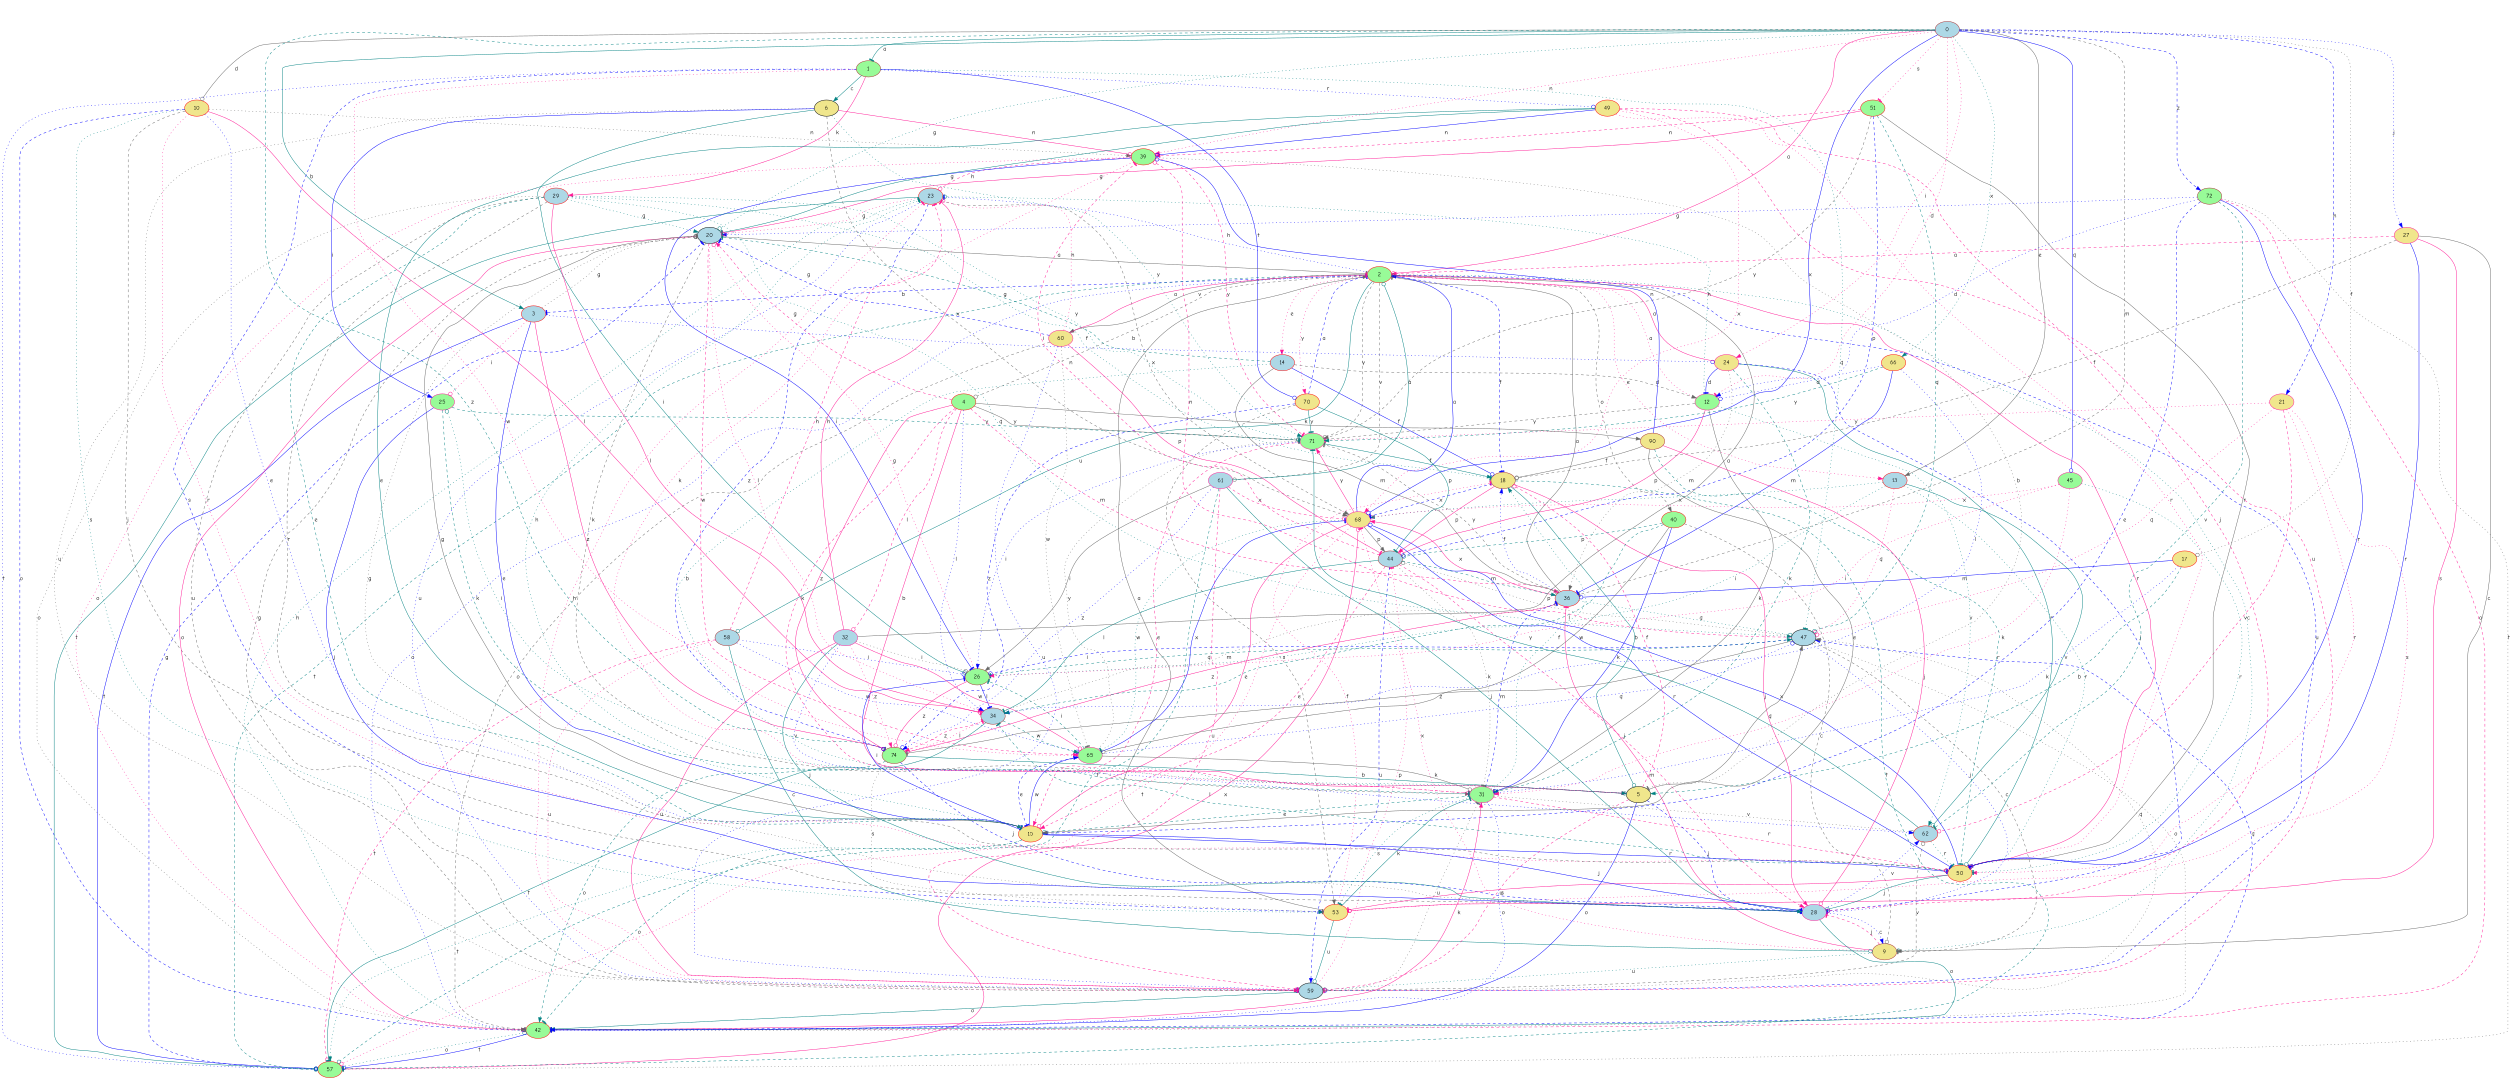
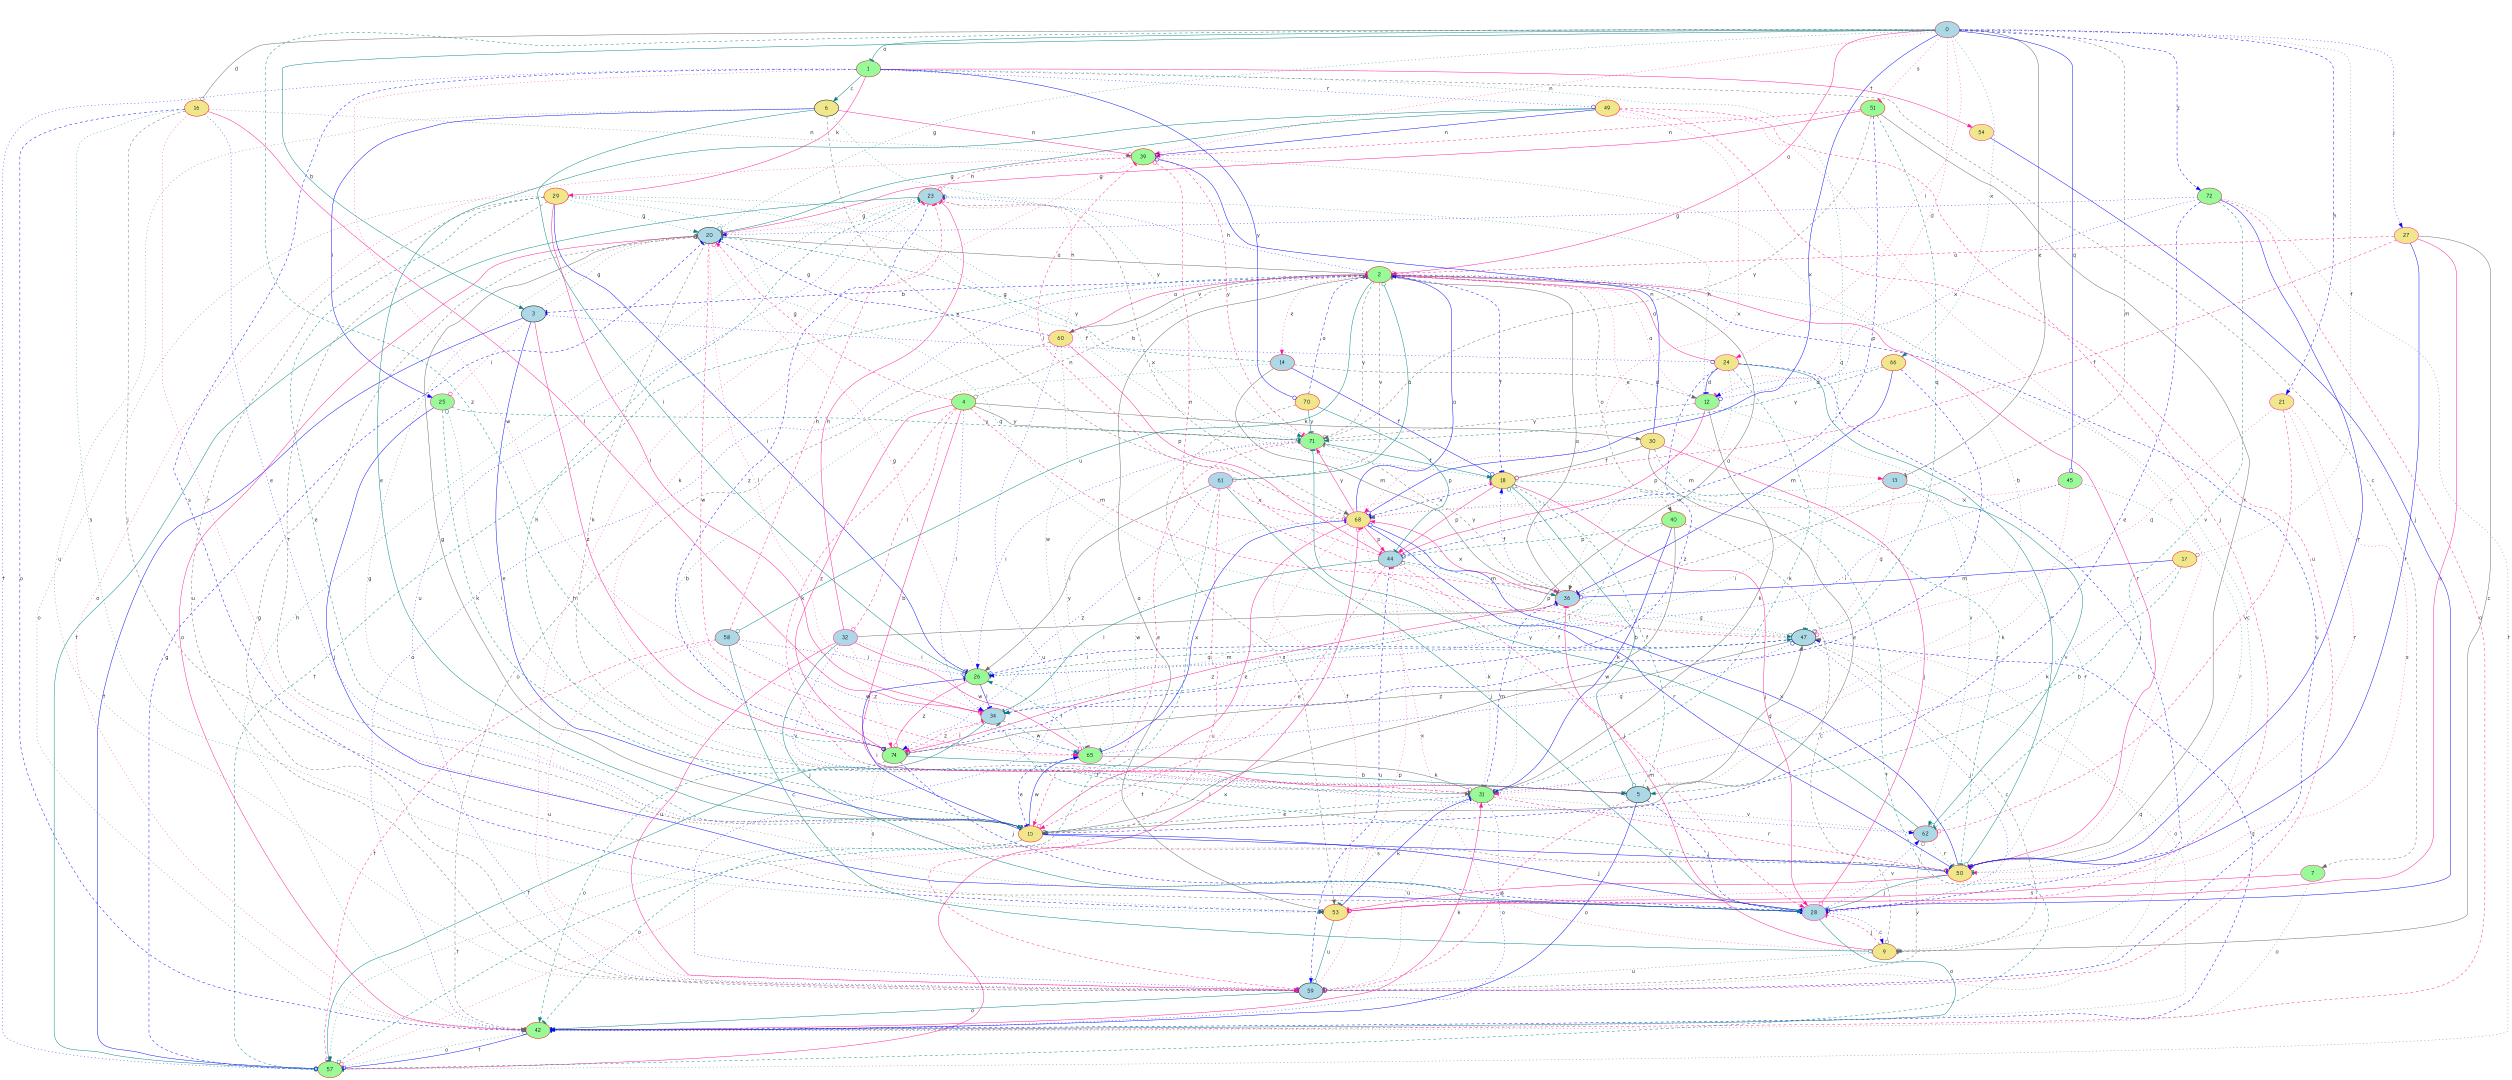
(197, 108) -> (197, 108)
none -> (1982, 132)
(556, 196) -> (556, 196)
(1259, 235) -> (1259, 235)
(2038, 256) -> (2038, 256)
(665, 281) -> (754, 437)
(1956, 294) -> (1956, 294)
(1305, 313) -> none
(534, 314) -> (534, 314)
(1028, 379) -> (1028, 379)
(1989, 388) -> (1989, 388)
(1798, 422) -> none
(1653, 441) -> (1653, 441)
(1371, 484) -> (1371, 484)
(1011, 498) -> (1420, 669)
(1373, 537) -> (1373, 537)
(530, 591) -> (530, 591)
(1638, 625) -> (1638, 625)
(1540, 630) -> (1540, 630)
(1555, 633) -> (1555, 633)
(1639, 661) -> (1639, 661)
(1418, 703) -> (1425, 720)
(1035, 704) -> (1035, 704)
(1482, 795) -> (1482, 795)
(1639, 795) -> (1639, 795)
(1404, 844) -> (1404, 844)
none -> (2313, 873)
(1422, 924) -> (1401, 915)
